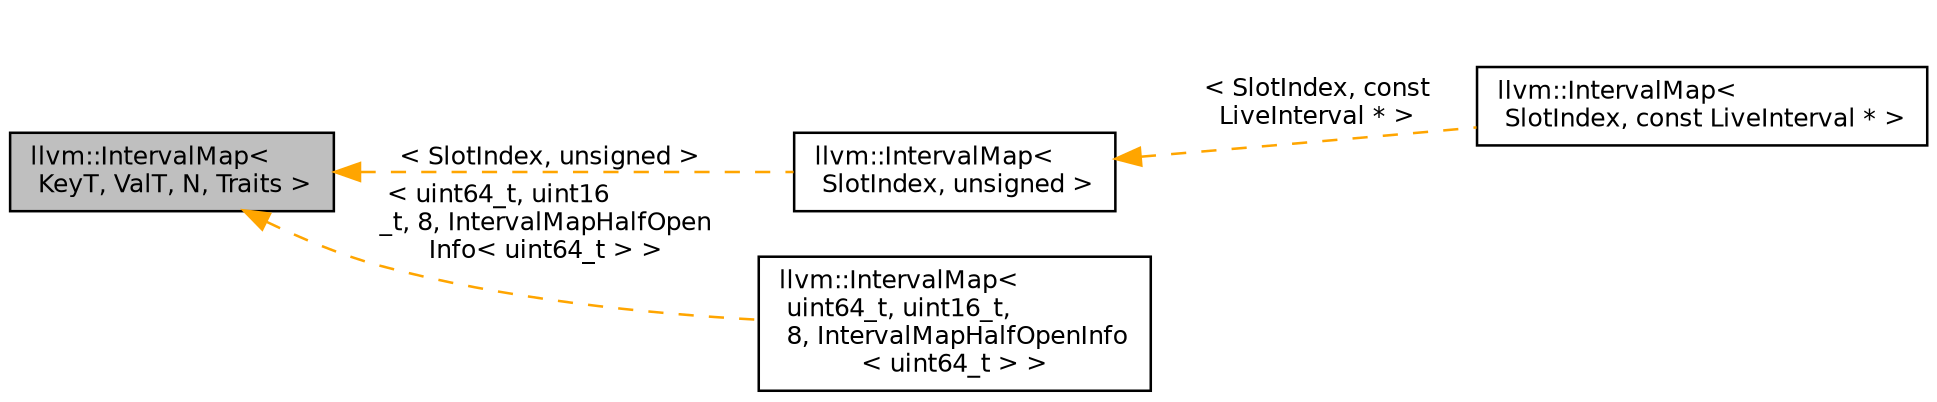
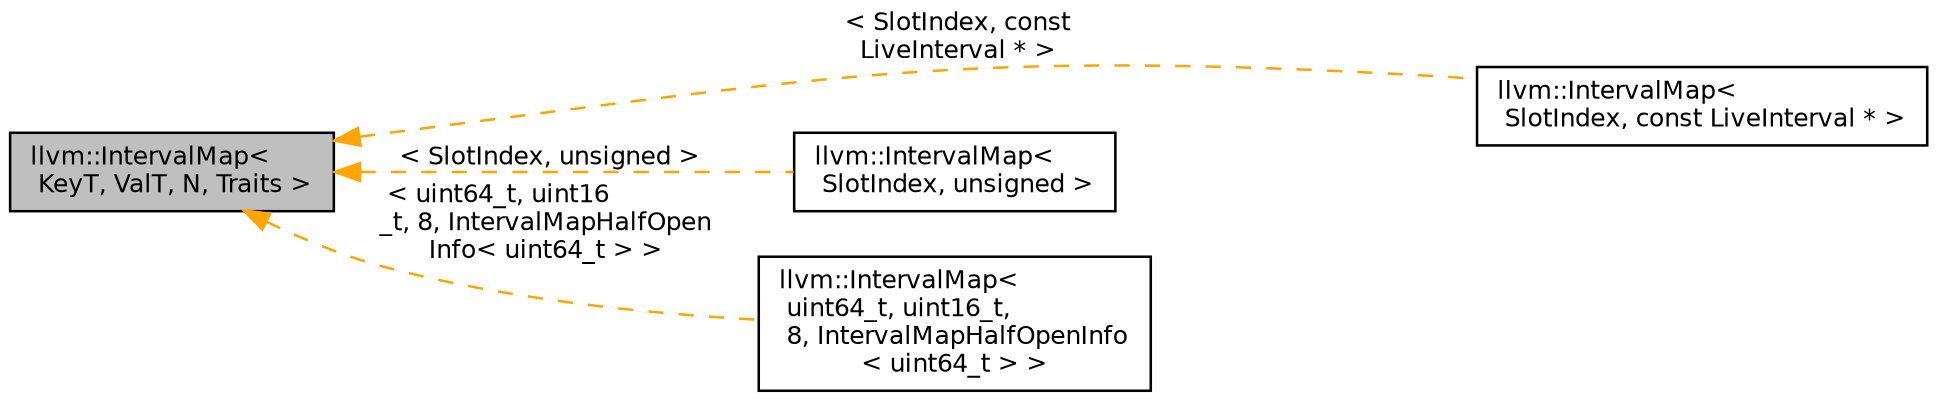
(1309, 142) -> (917, 72)
